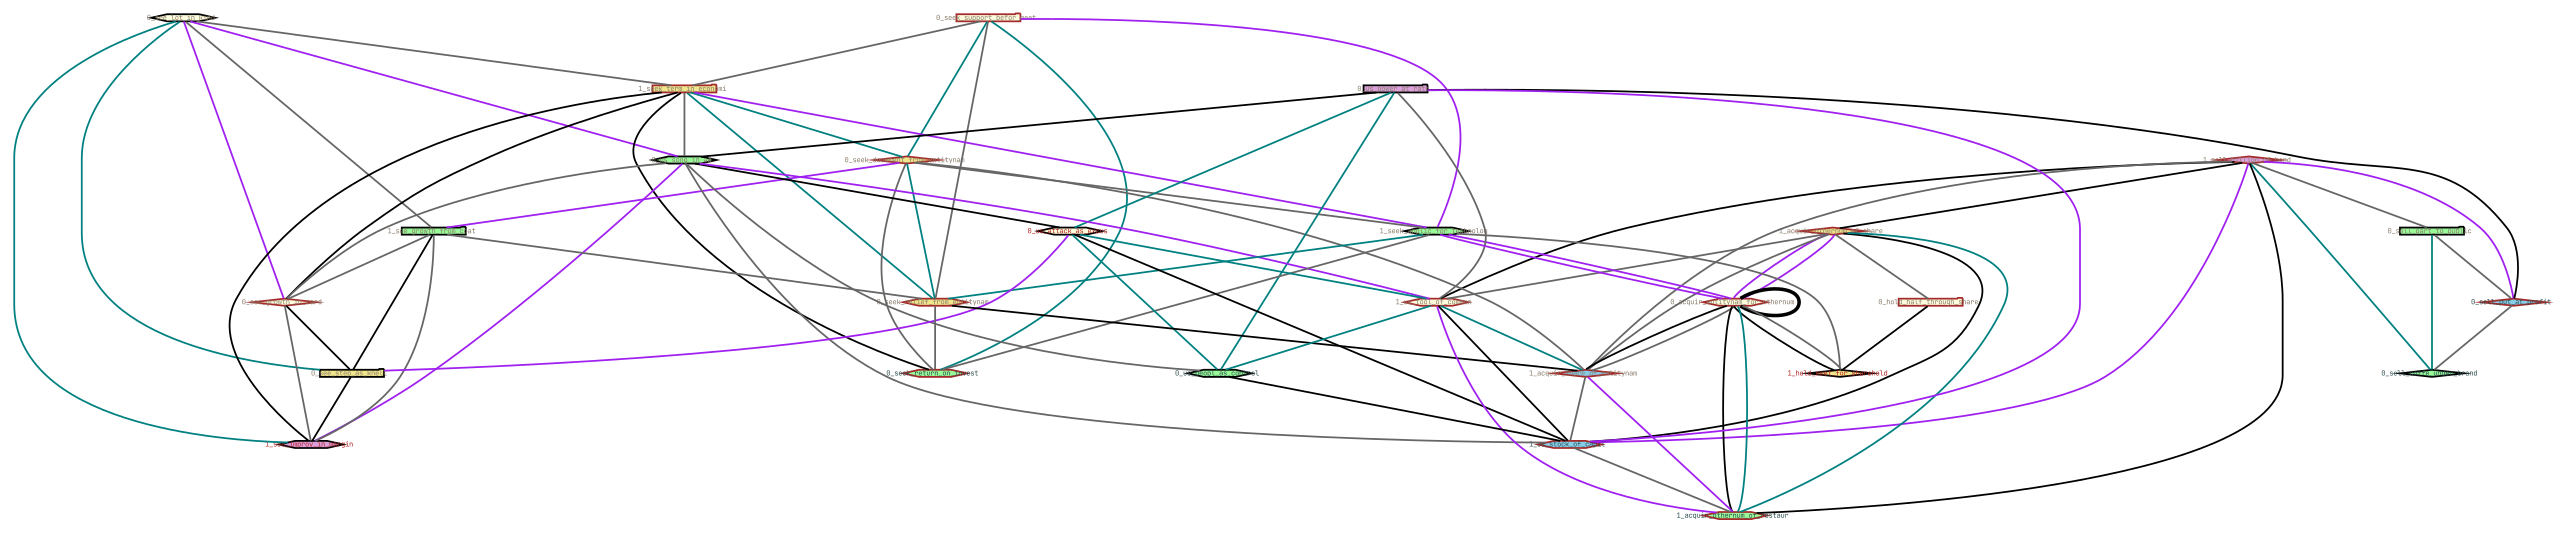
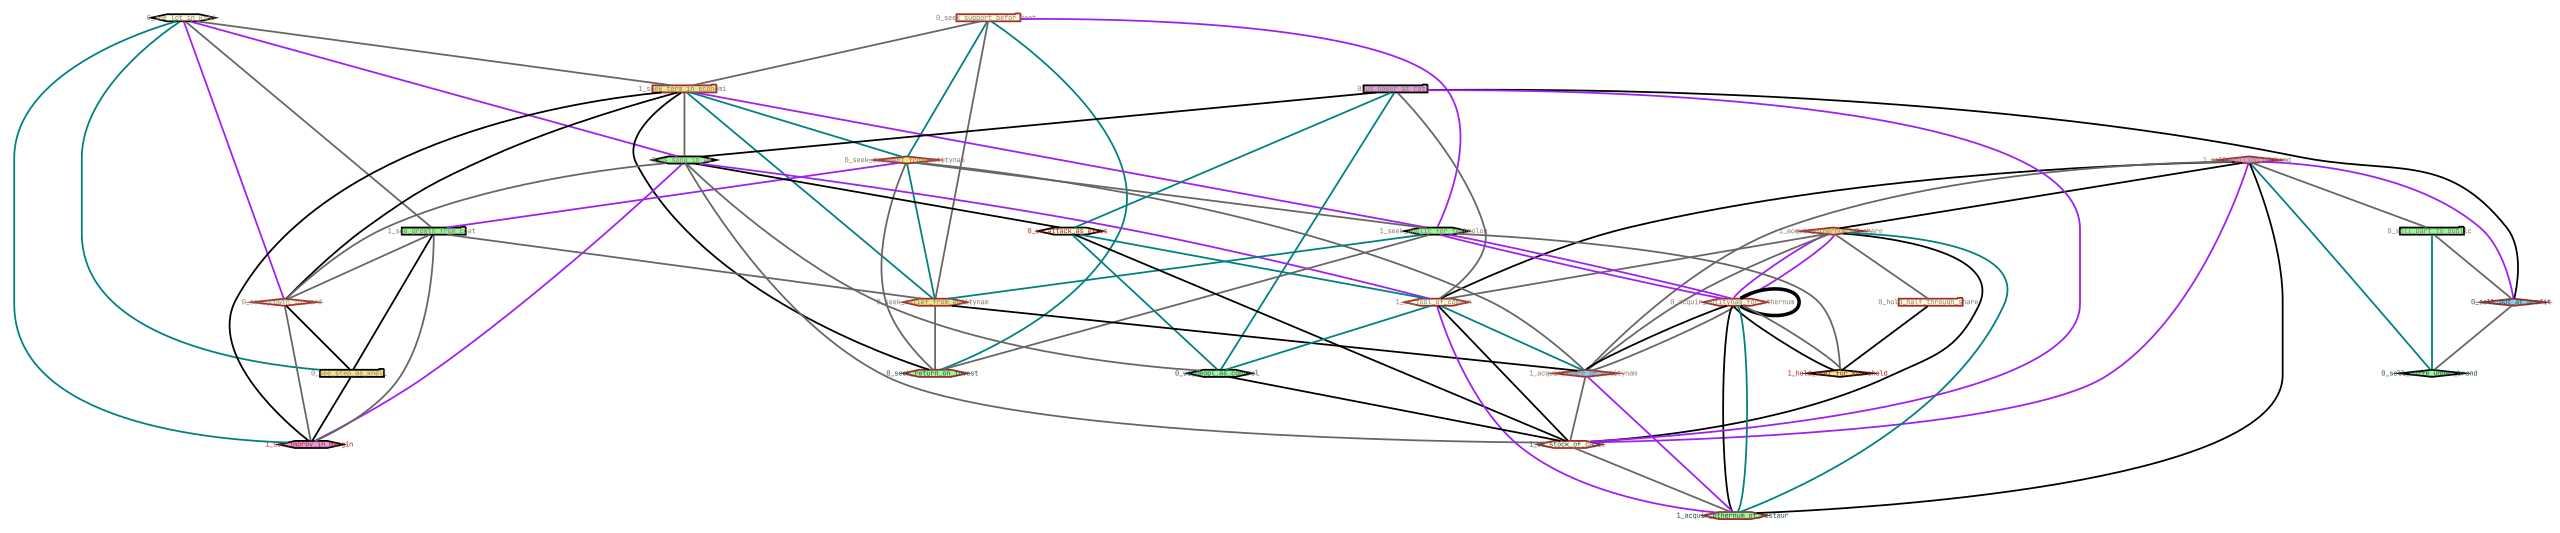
(742, 349) -> none
(1570, 444) -> (1570, 444)
